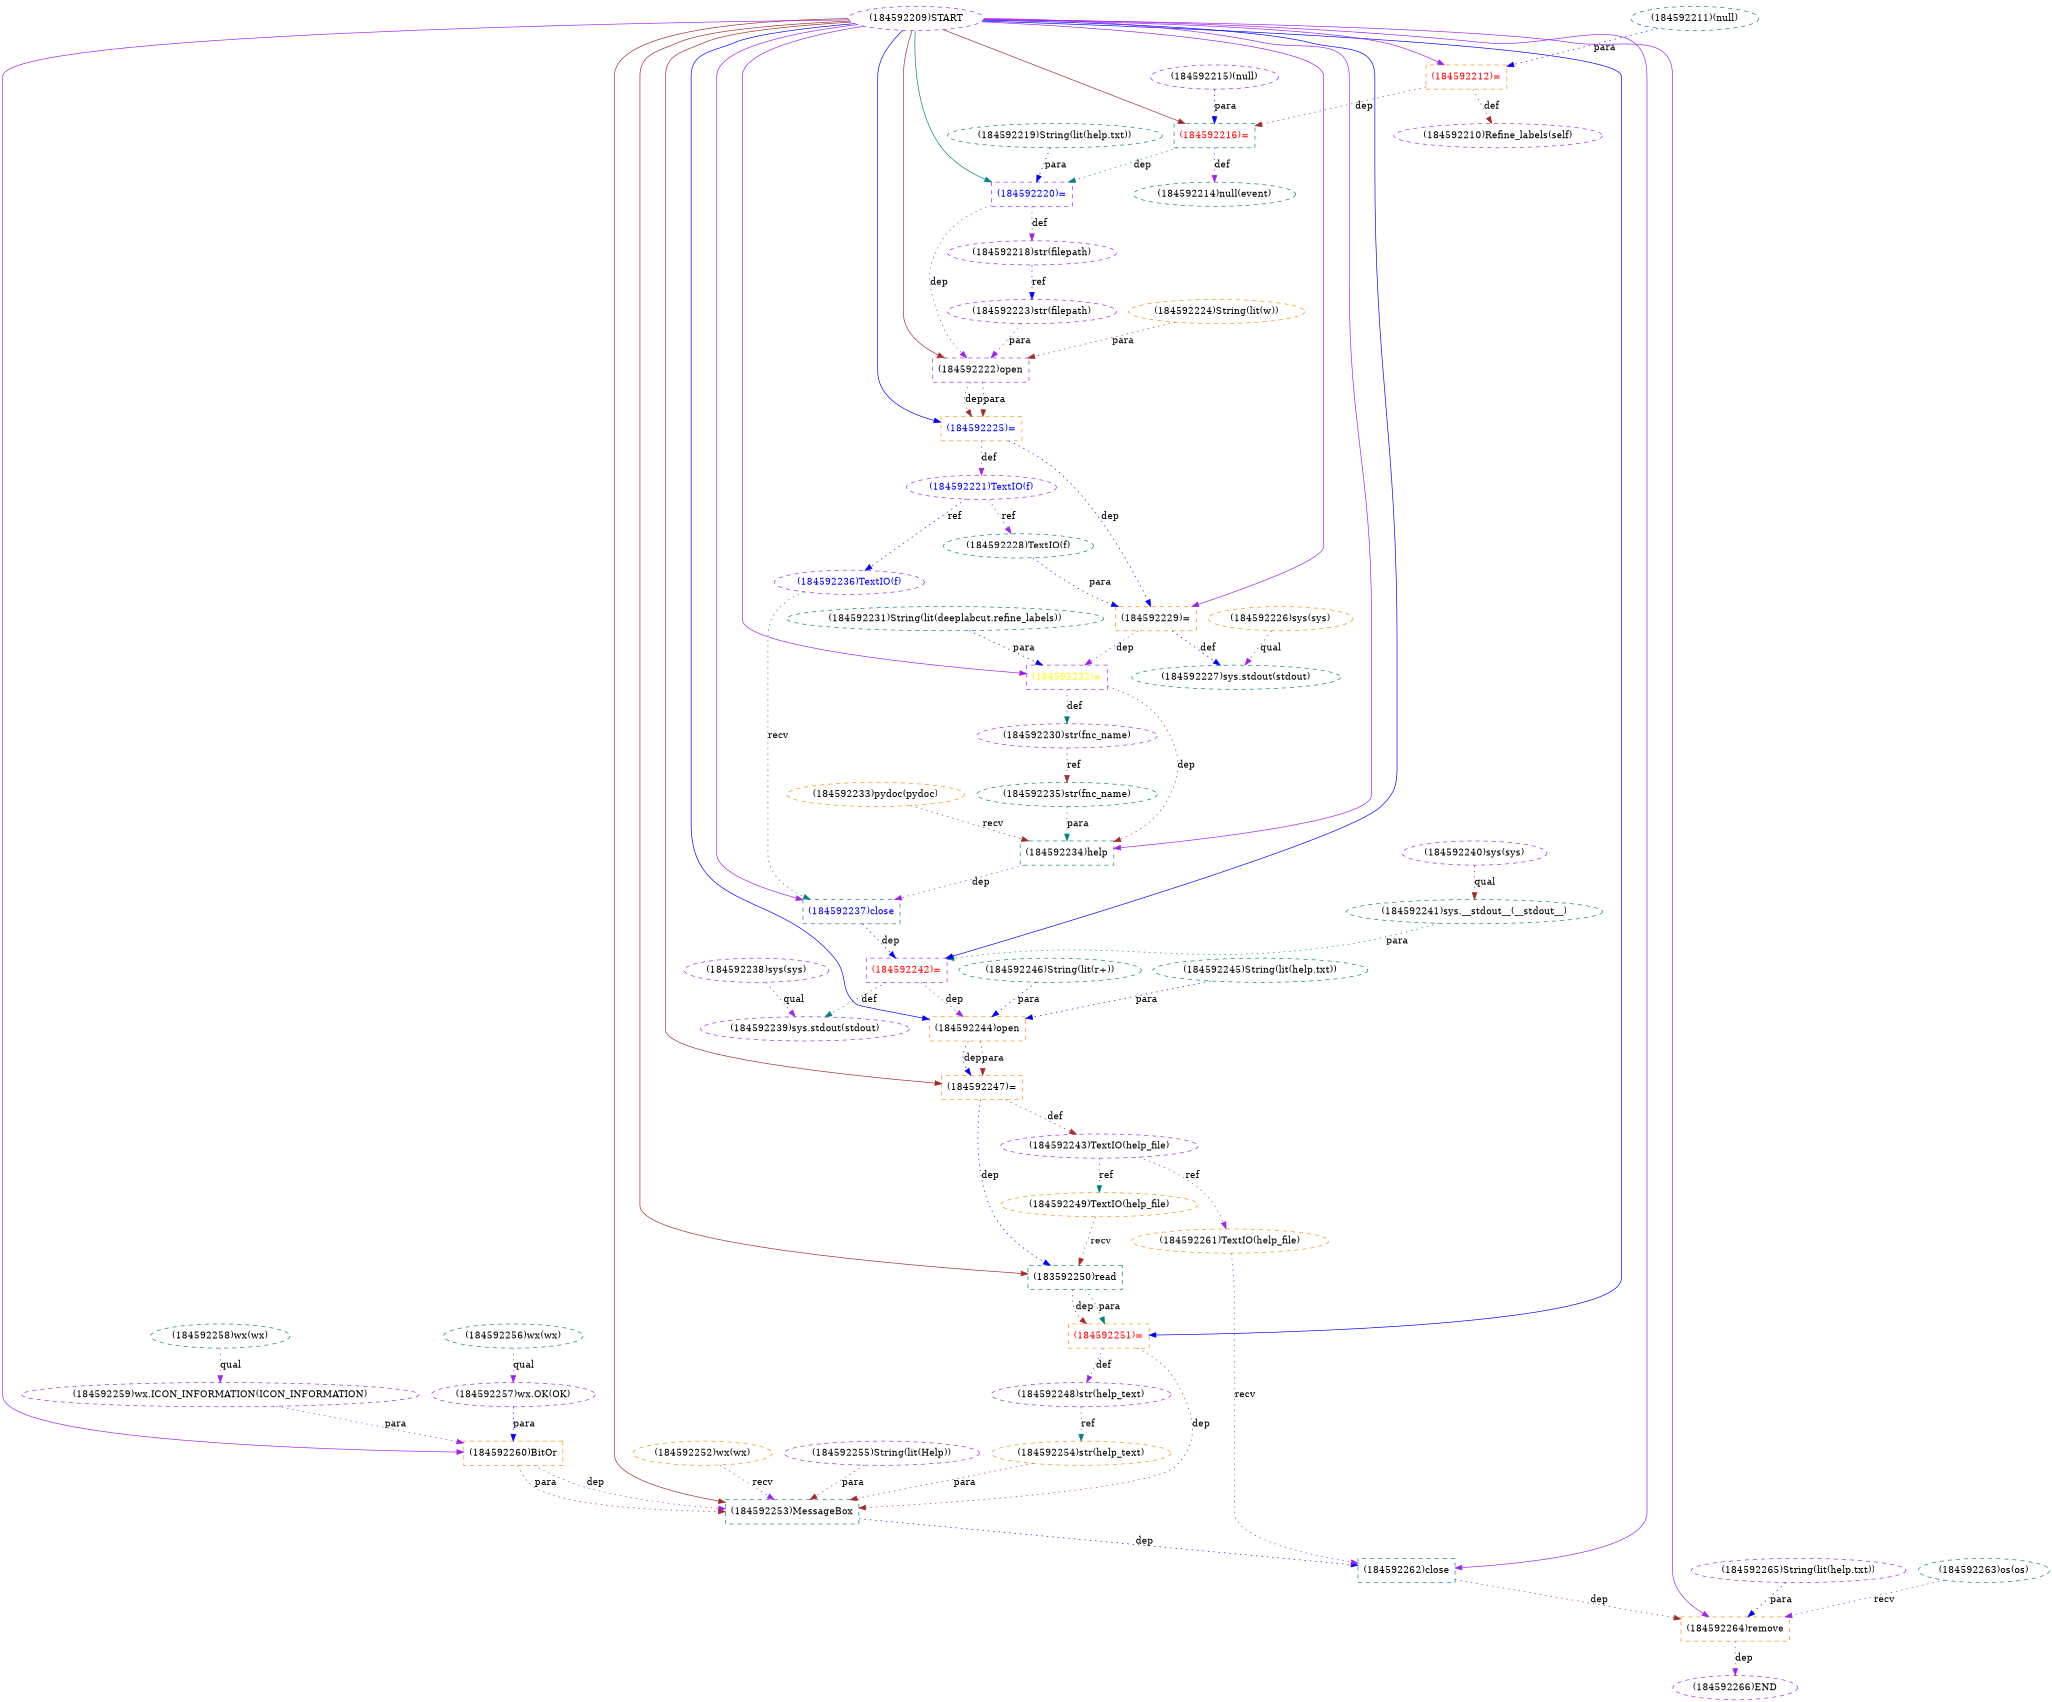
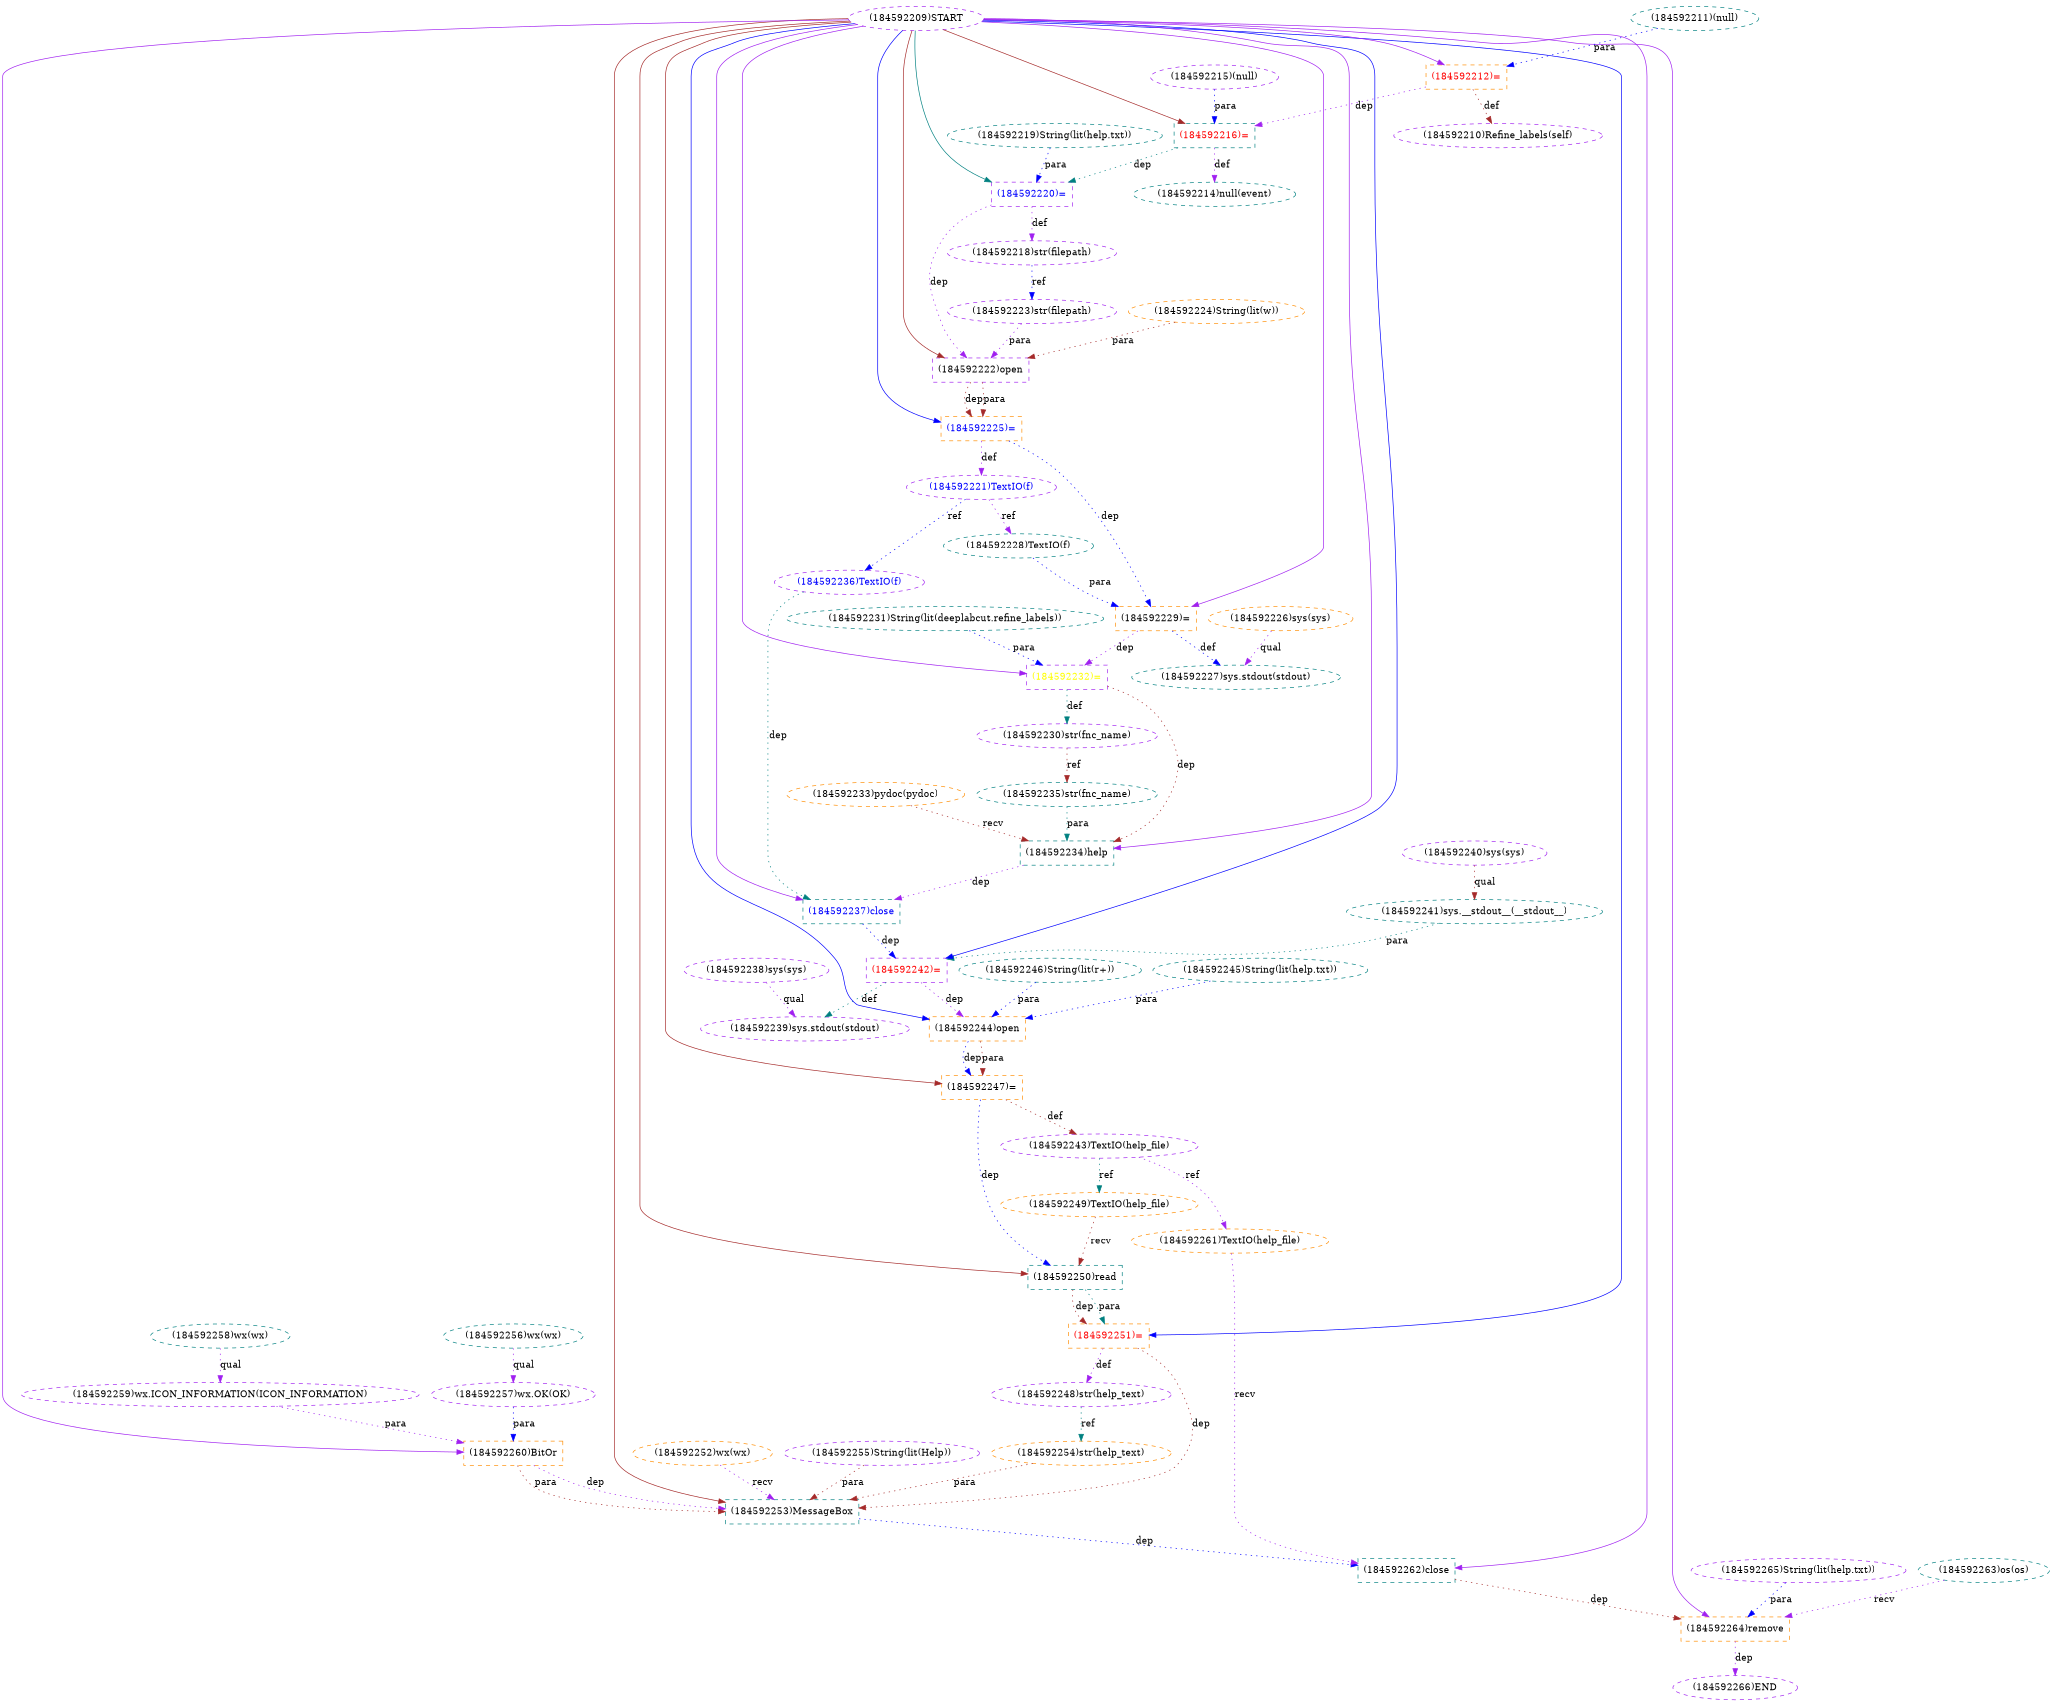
(1344, 106) -> (1344, 106)
(778, 736) -> (778, 736)
(1075, 1277) -> (1075, 1277)
